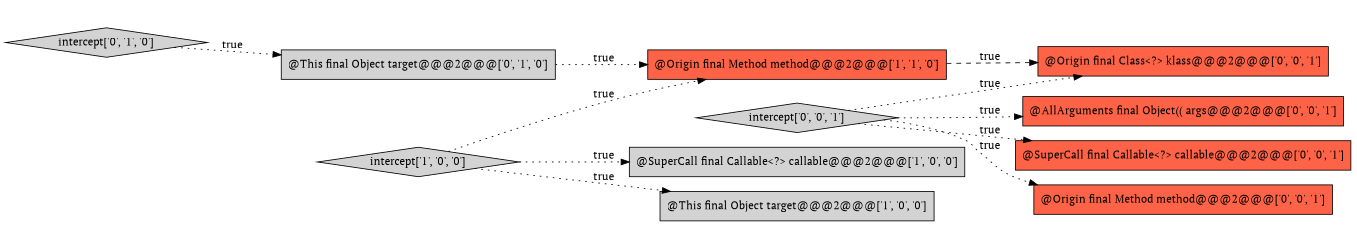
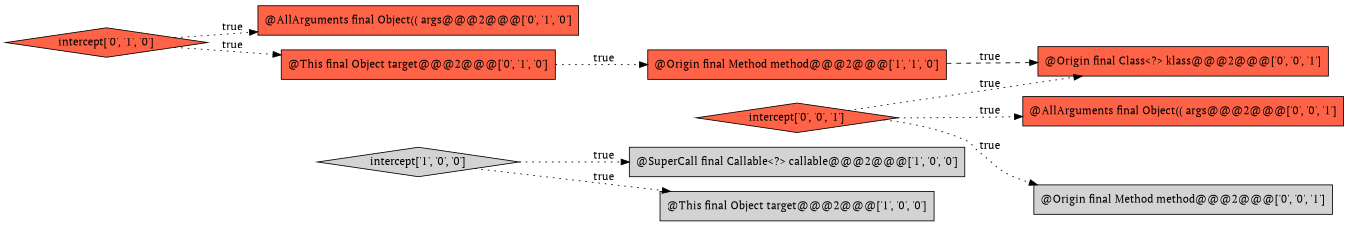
none -> (418, 20)
(106, 43) -> (106, 43)
(418, 65) -> (418, 65)
(572, 112) -> none
(797, 118) -> (797, 118)
(1183, 155) -> none
(1183, 200) -> (1183, 200)
